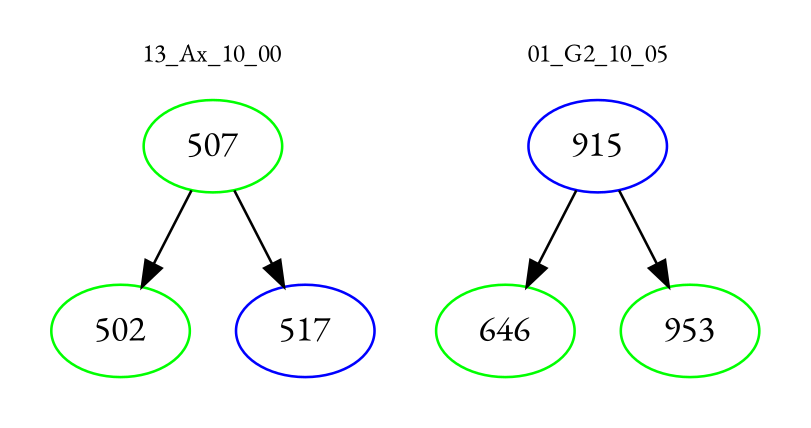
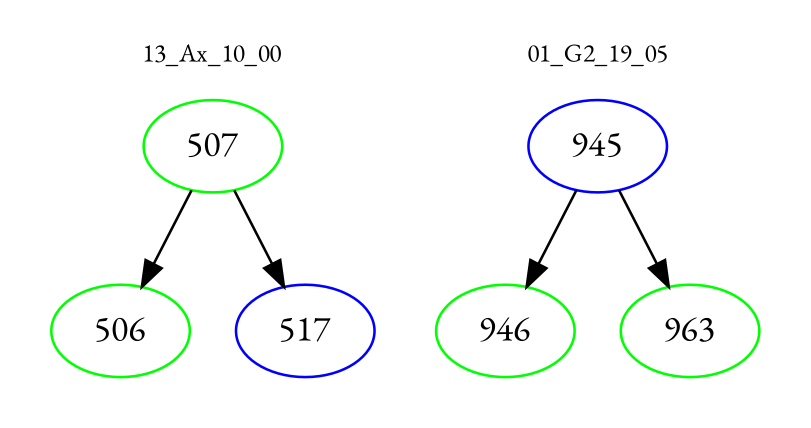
(598, 55) -> (598, 55)
(598, 146) -> (598, 146)
(121, 331) -> (121, 331)
(505, 331) -> (505, 331)
(690, 331) -> (690, 331)
